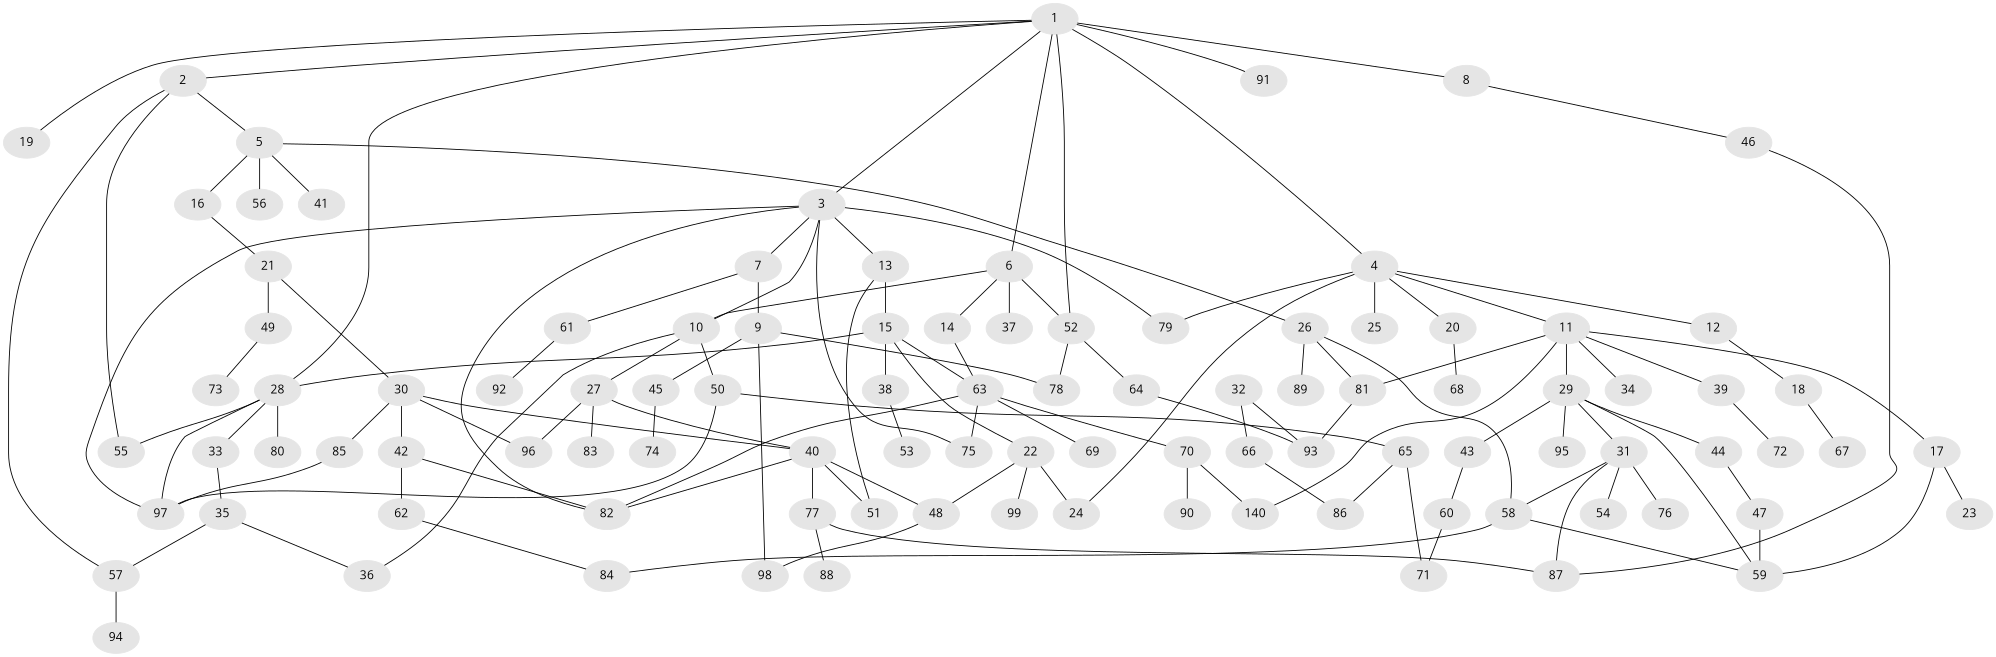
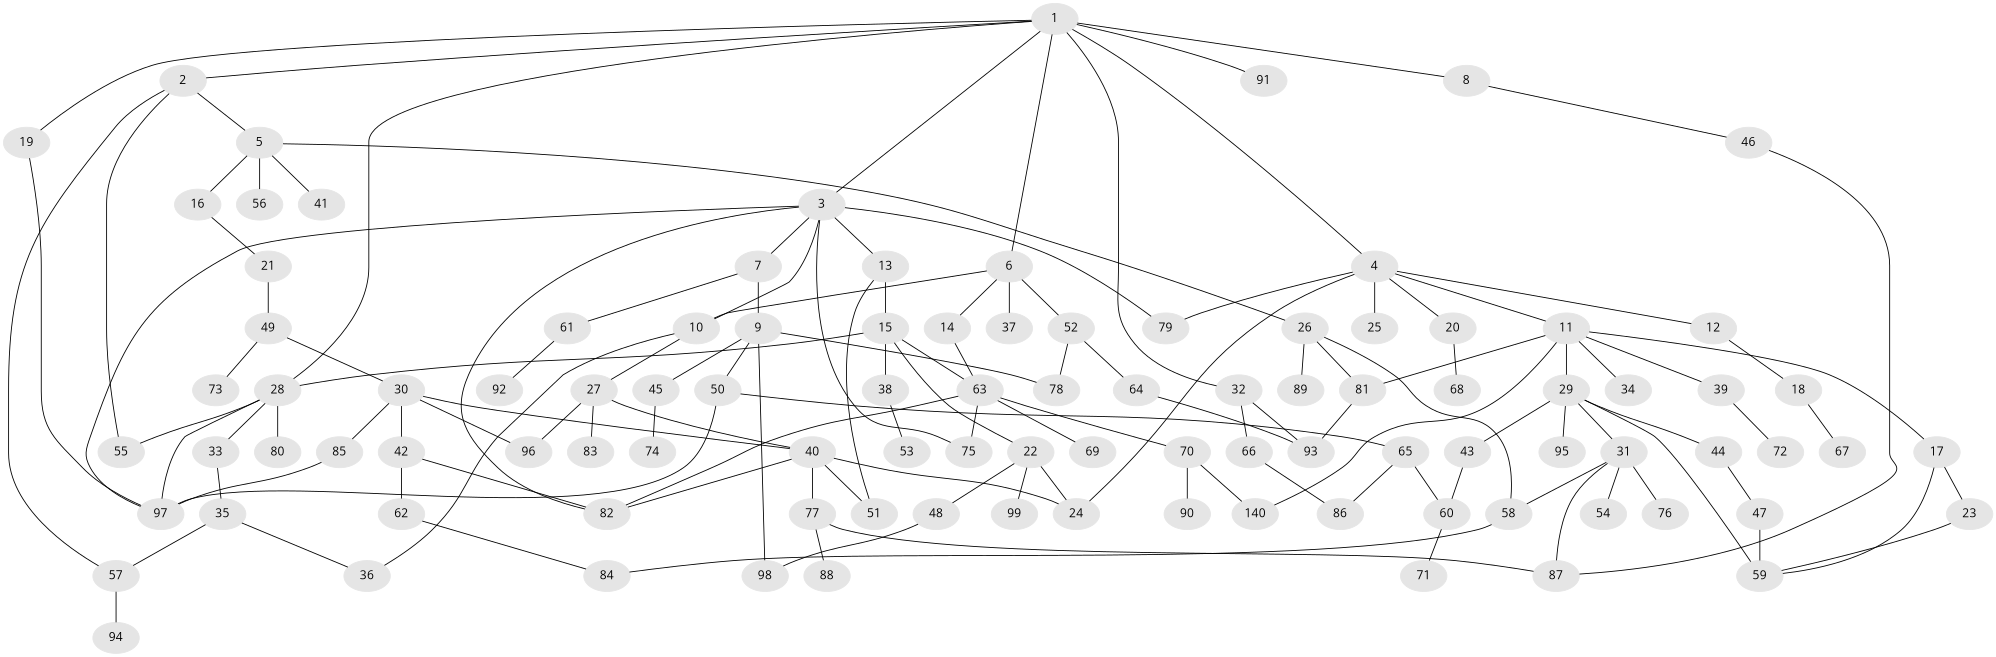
(1064, 174) -> (1118, 230)
(335, 328) -> (335, 359)
none -> (41, 354)
(709, 365) -> (738, 359)
(874, 483) -> (947, 479)
(1414, 514) -> (1426, 483)
(1634, 545) -> (1897, 541)
